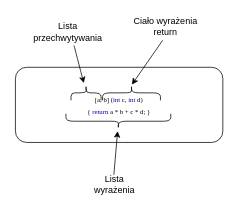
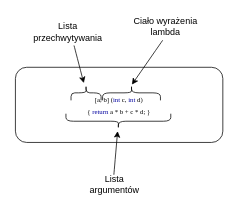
(165, 27) -> (165, 27)
(114, 184) -> (114, 184)
